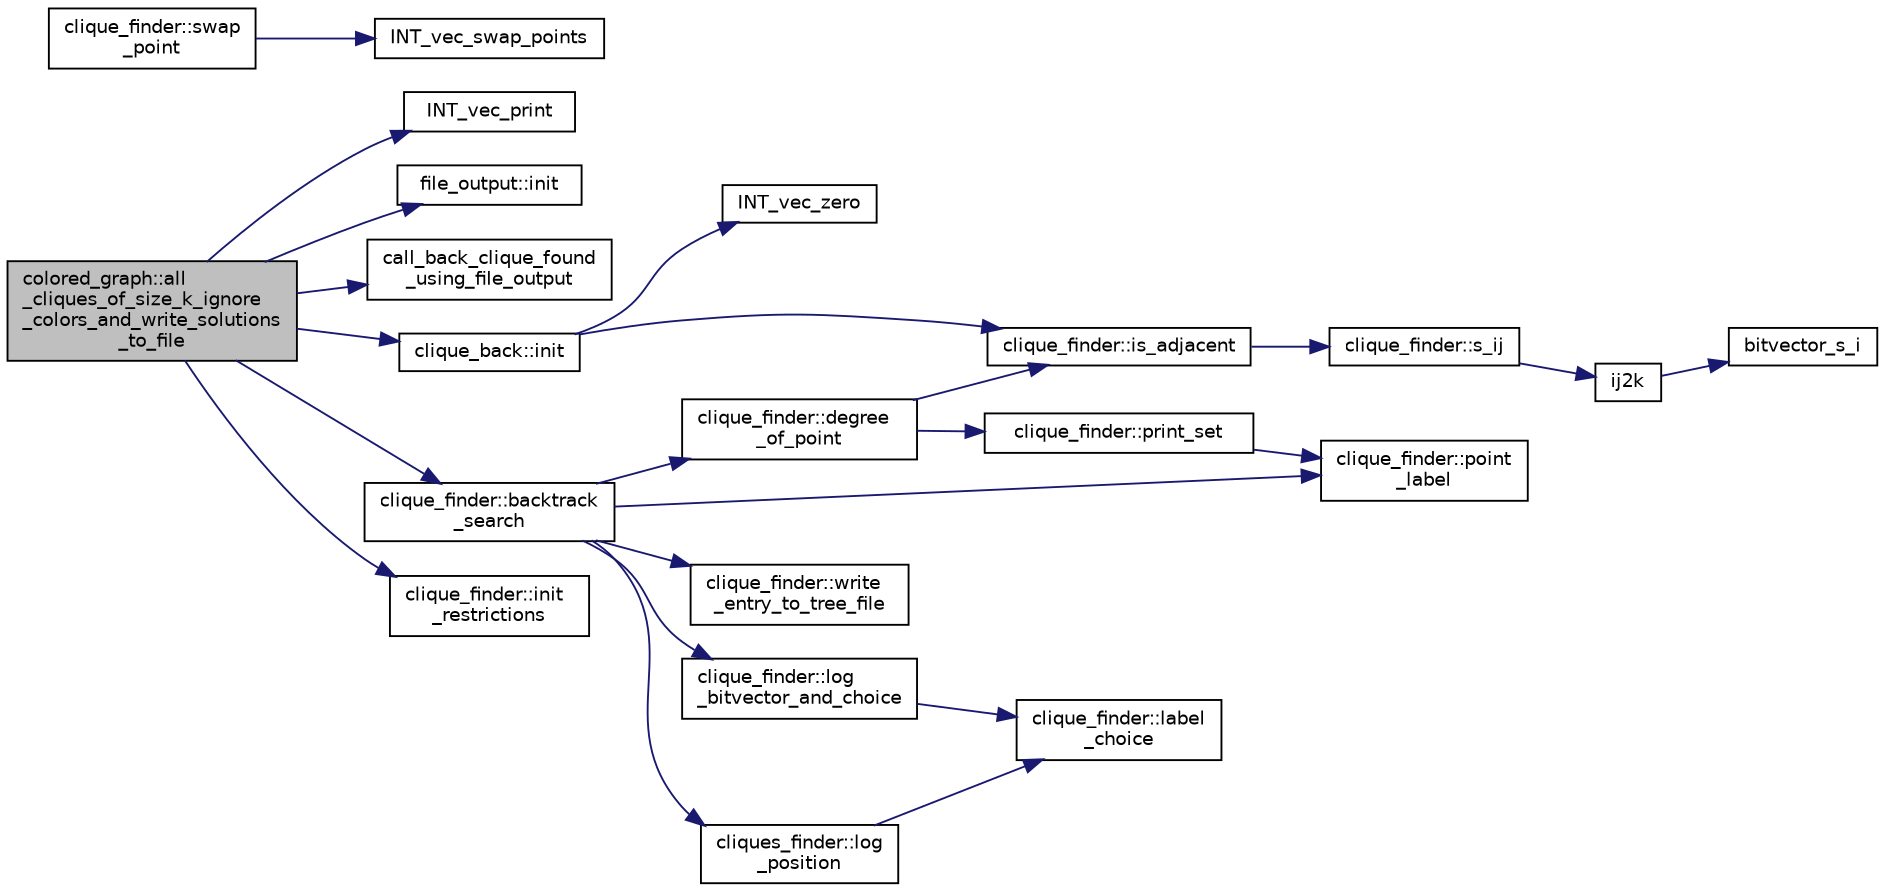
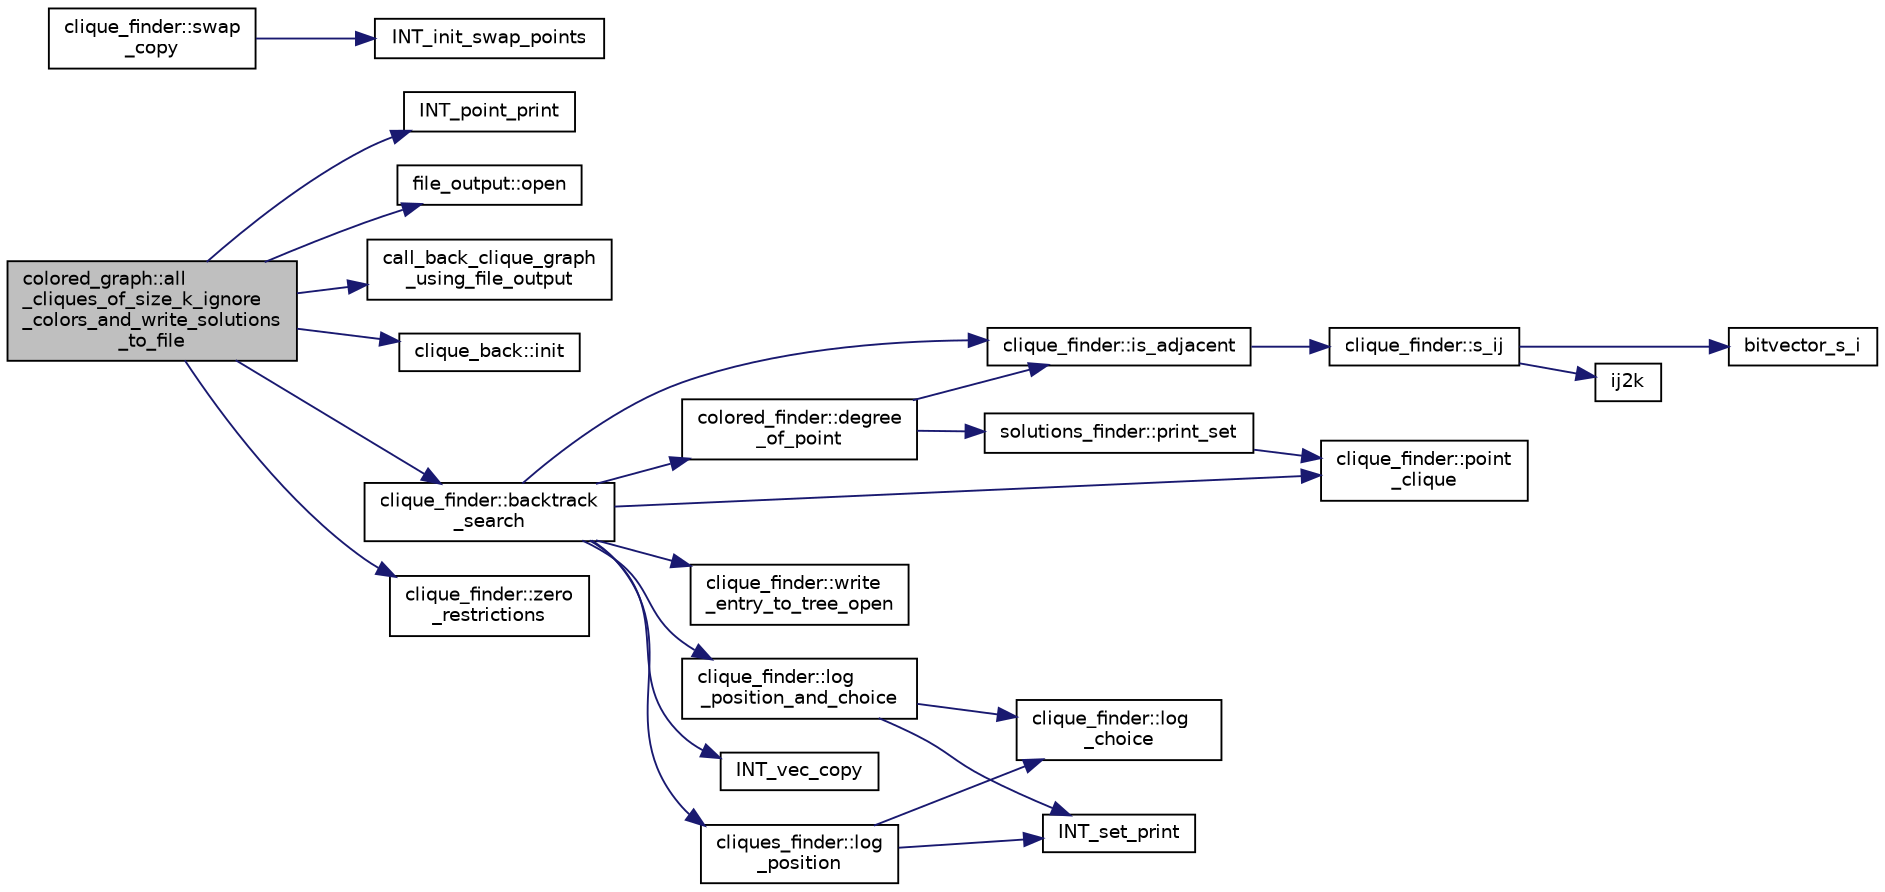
(152, 39) -> (152, 39)
(490, 39) -> (490, 39)
(490, 112) -> (490, 112)
(490, 185) -> (490, 185)
(800, 204) -> none
(490, 270) -> (490, 270)
(780, 315) -> (730, 368)
(1685, 371) -> (1615, 347)
(800, 429) -> (800, 429)
(1119, 433) -> (1119, 433)
(1424, 471) -> (1424, 471)
(800, 595) -> (800, 595)
(490, 606) -> (490, 606)
(800, 689) -> (800, 689)
(1119, 730) -> (1119, 730)
none -> (800, 771)
none -> (1119, 833)
